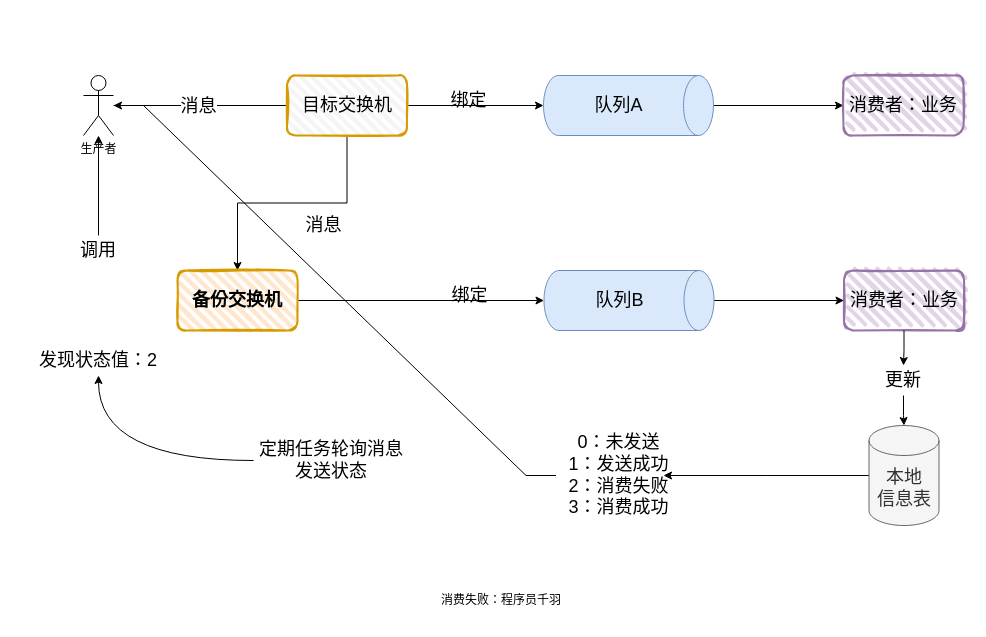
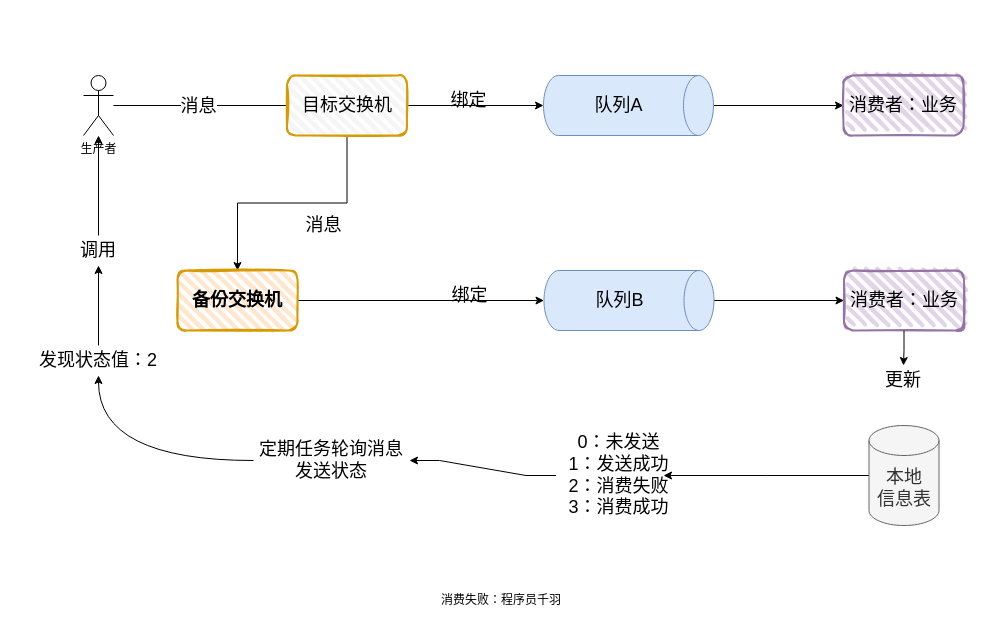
(335, 291) -> (471, 466)
none -> (99, 309)
(904, 407) -> none
